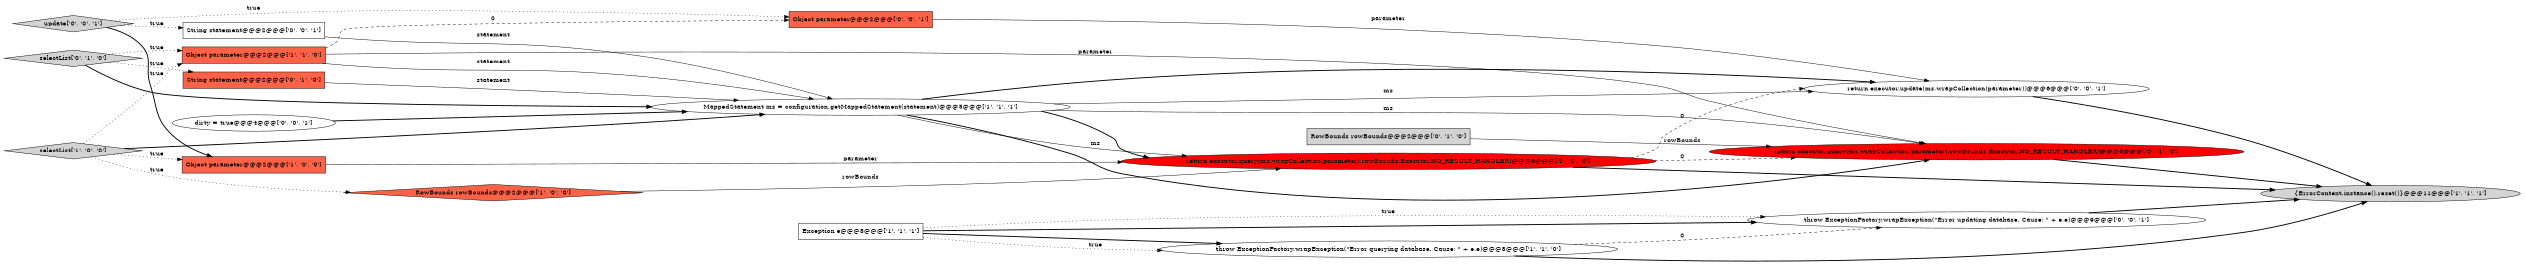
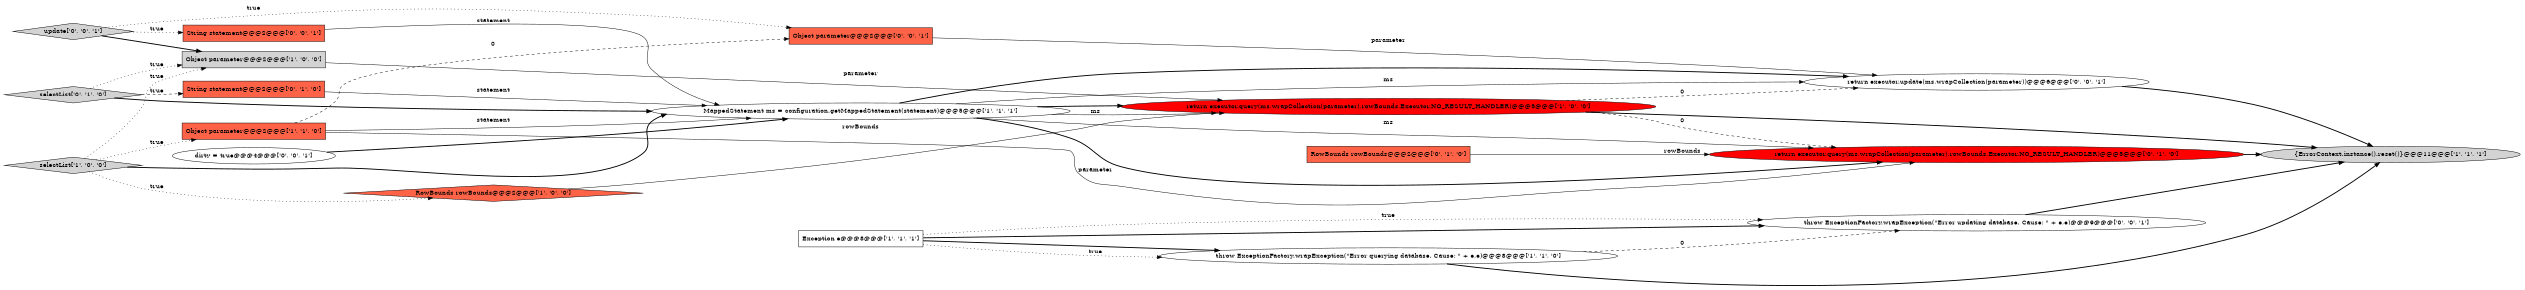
(254, 31) -> (254, 33)
(141, 52) -> (133, 74)
(151, 67) -> (160, 94)
(1389, 137) -> (1389, 154)
(254, 165) -> (254, 60)
